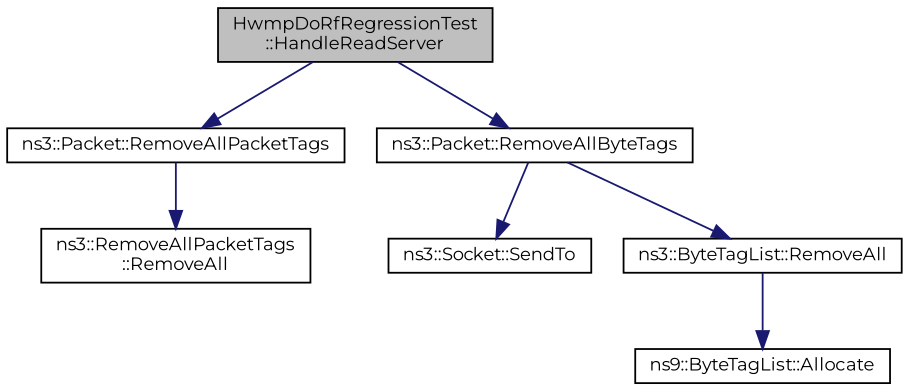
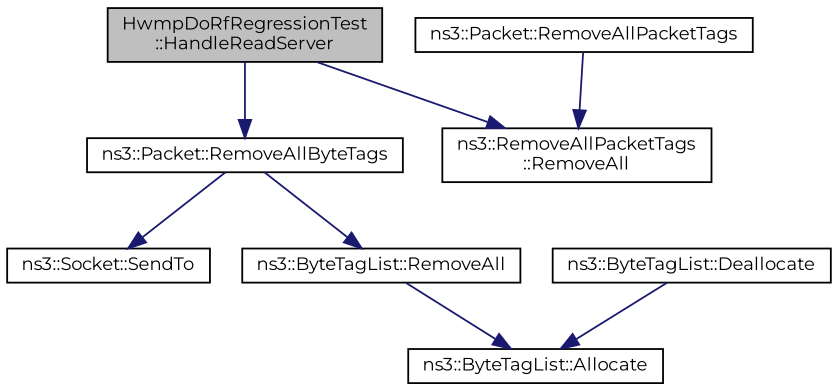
(265, 90) -> (402, 92)
none -> (692, 266)
(763, 366) -> (536, 366)
